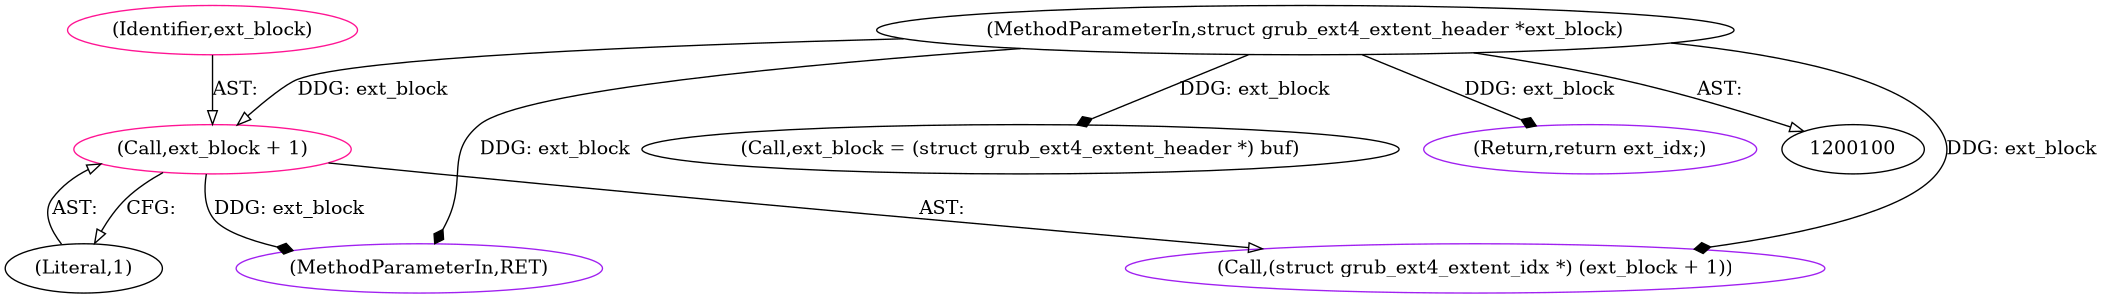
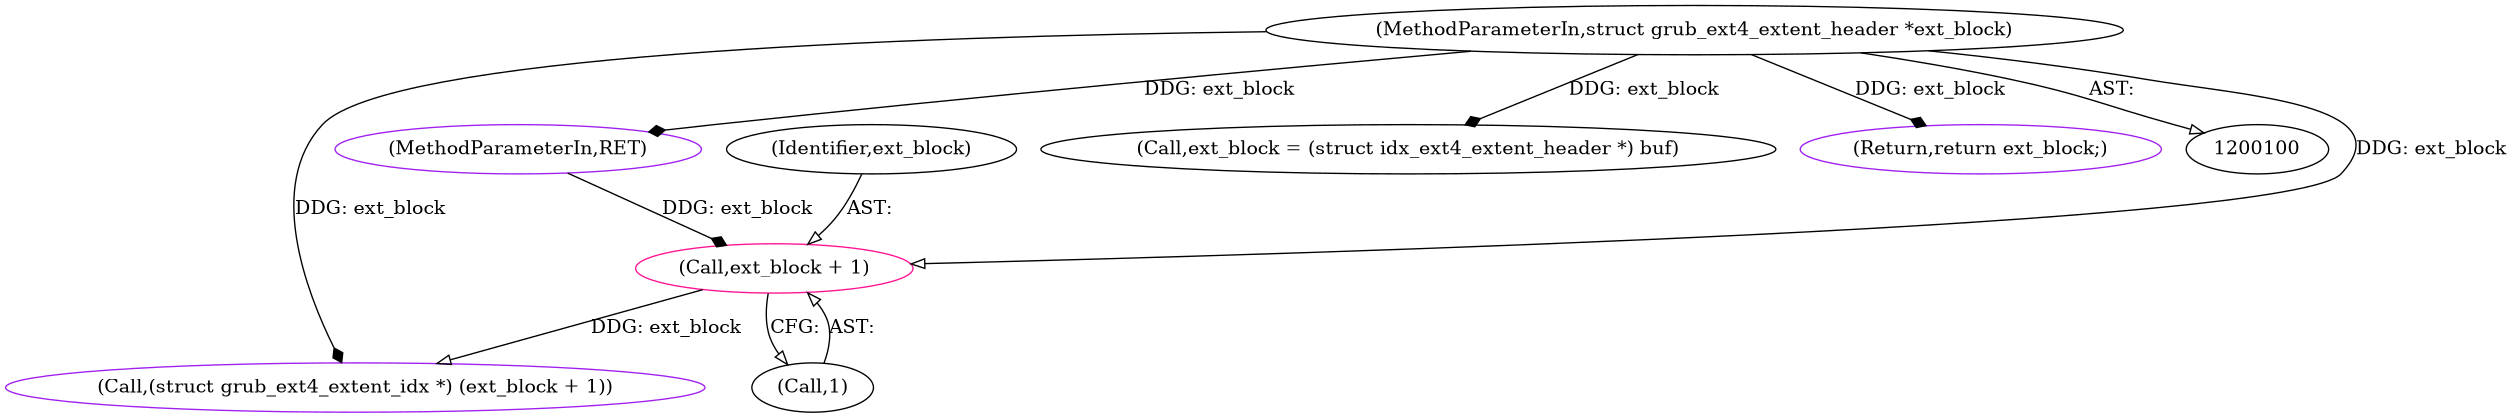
(213, 30) -> (872, 149)
(1020, 149) -> (1408, 149)
(1590, 149) -> (1981, 149)
(945, 209) -> (666, 328)
(222, 226) -> (639, 206)
(84, 268) -> (813, 388)
